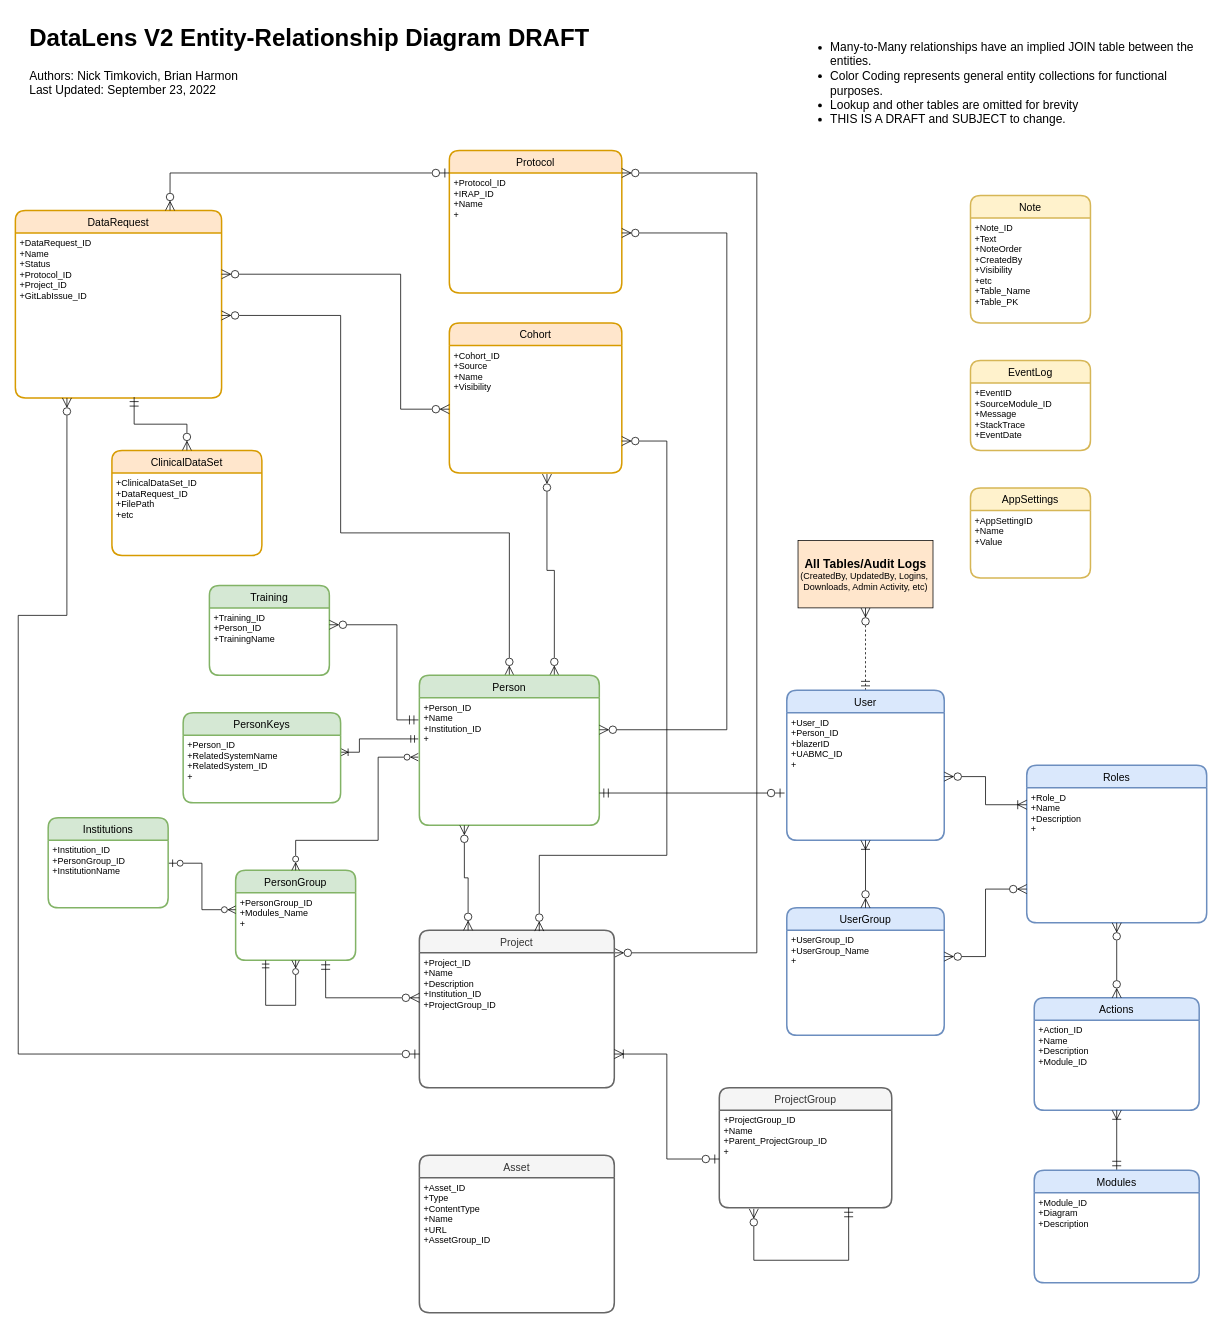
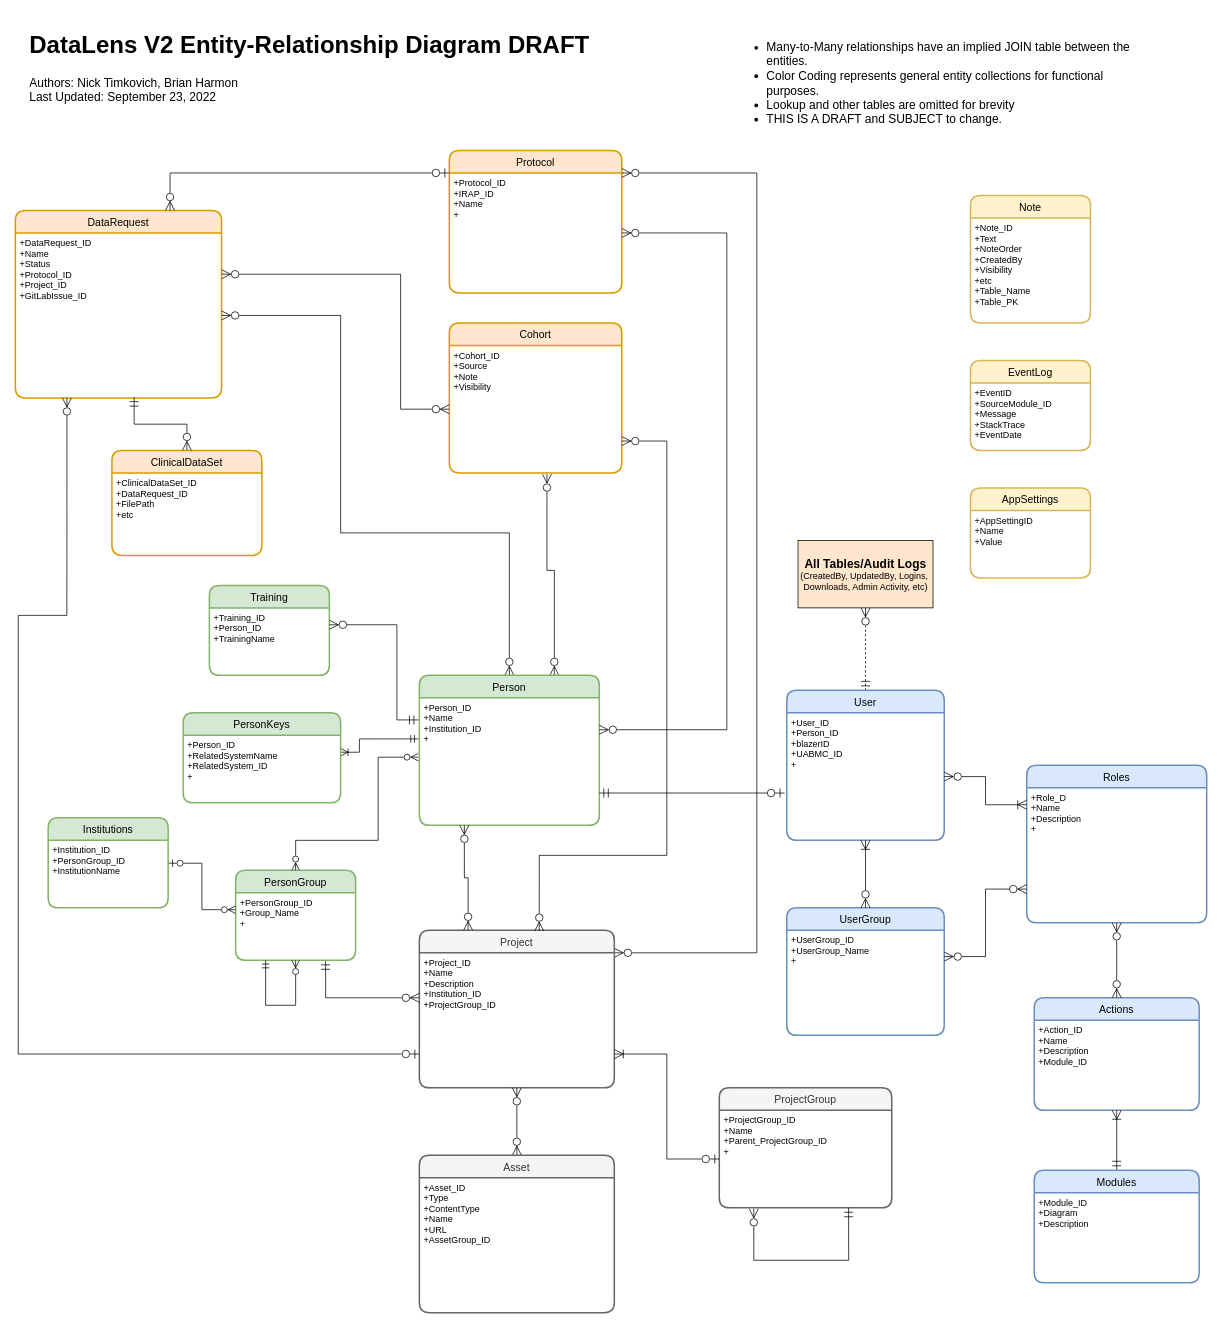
(354, 60) -> (354, 68)
(998, 79) -> (934, 79)
(479, 356) -> (479, 356)
(278, 903) -> (278, 903)
none -> (517, 1122)
